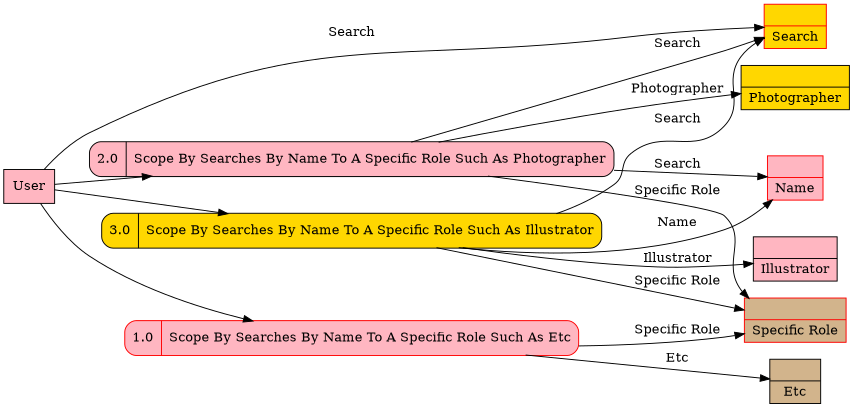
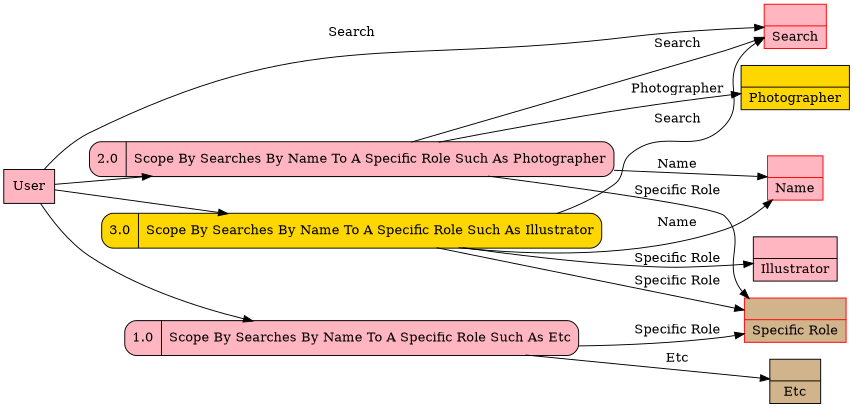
(795, 26) -> (795, 26)
(678, 164) -> (678, 164)
(678, 258) -> (678, 258)
(352, 338) -> (352, 338)
